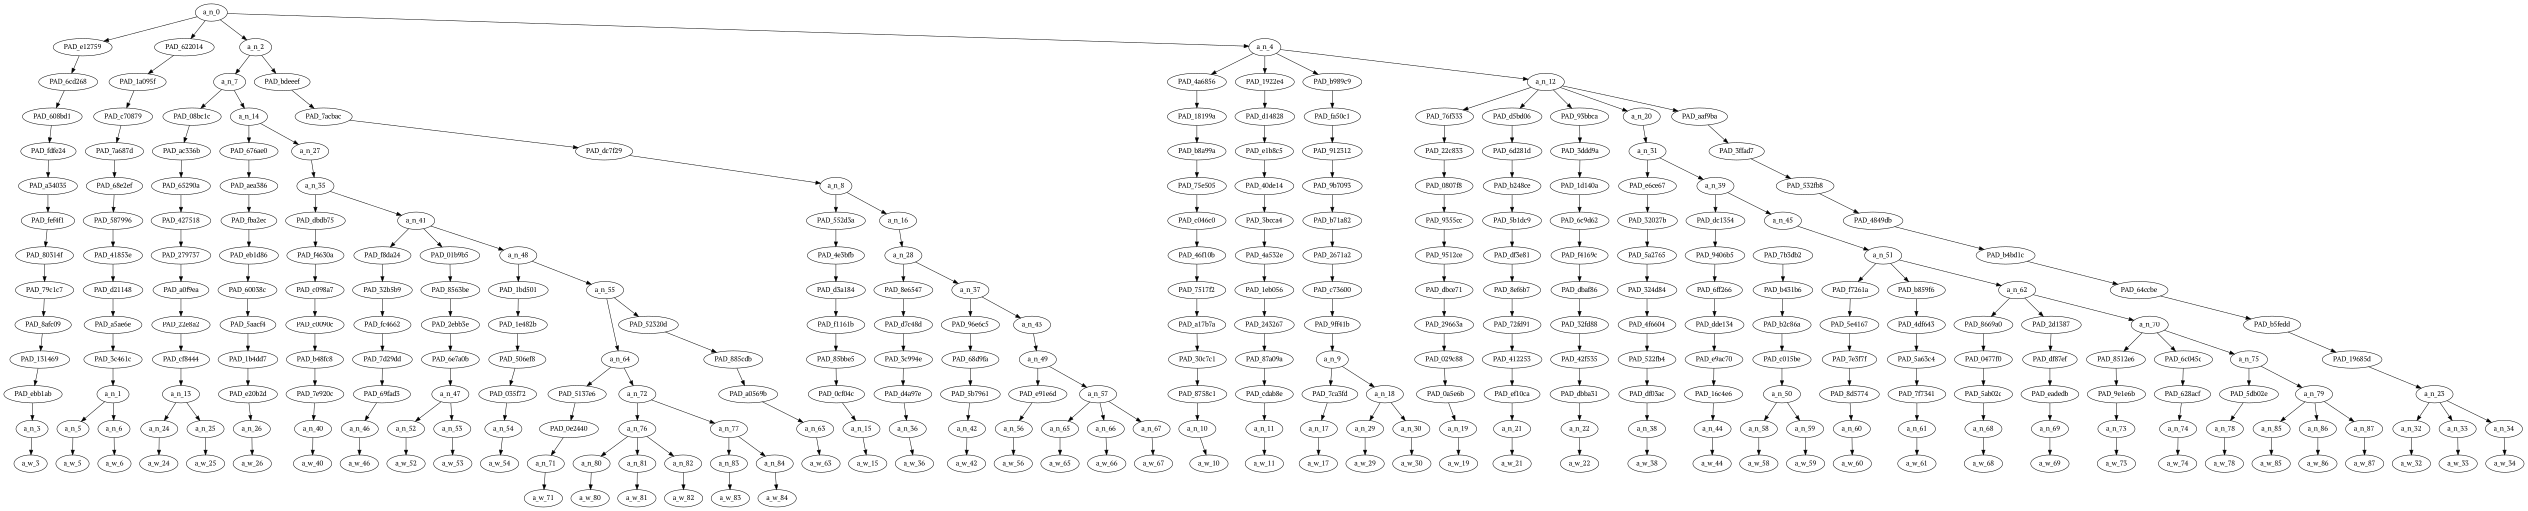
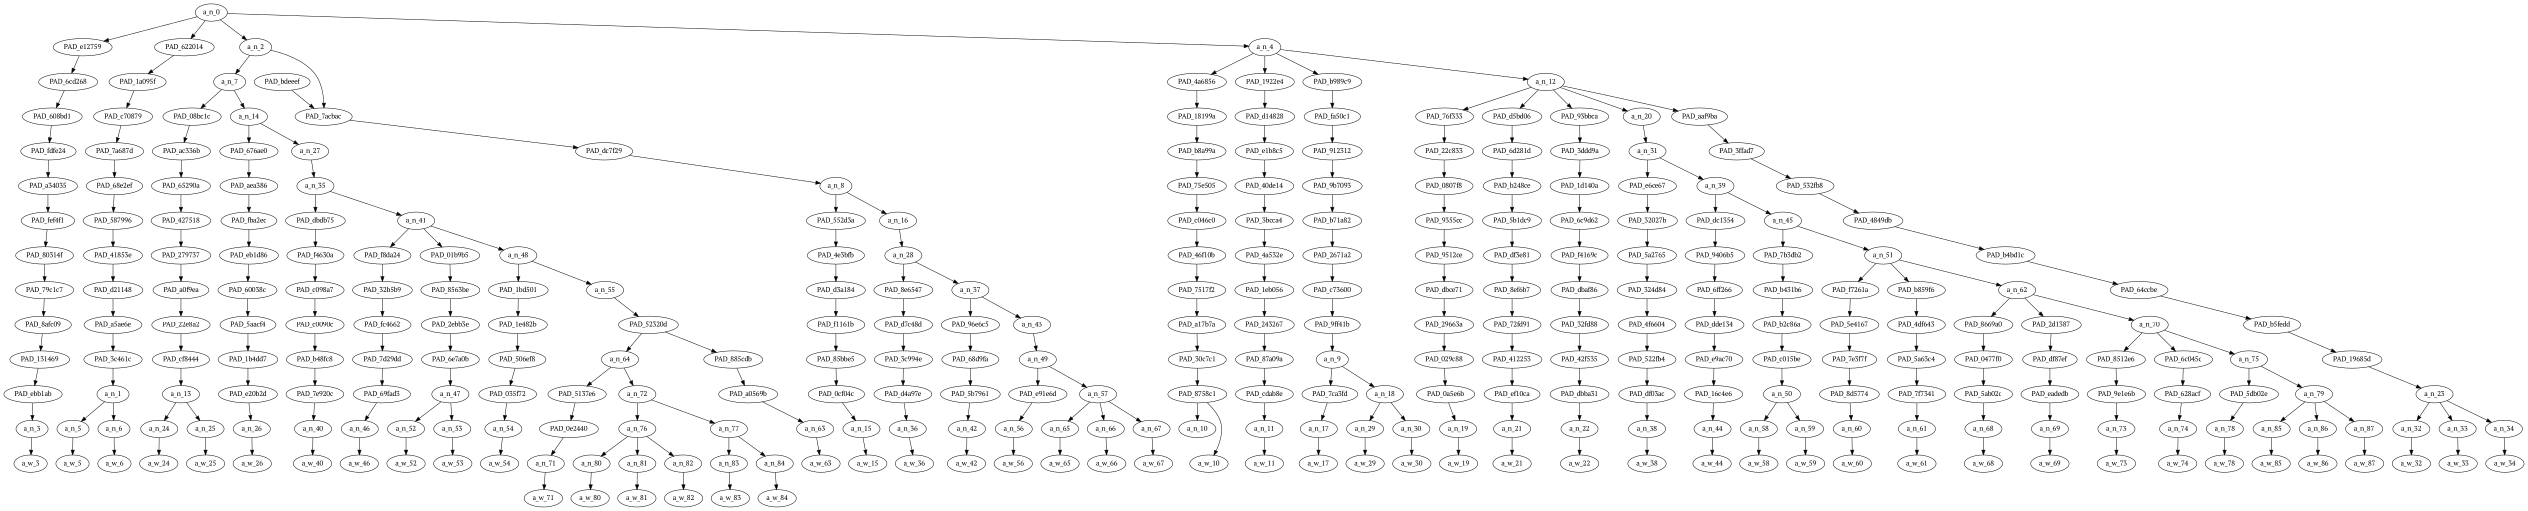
(267, 62) -> (308, 67)
none -> (1783, 236)
(612, 322) -> (636, 340)
(1202, 444) -> (1221, 425)
